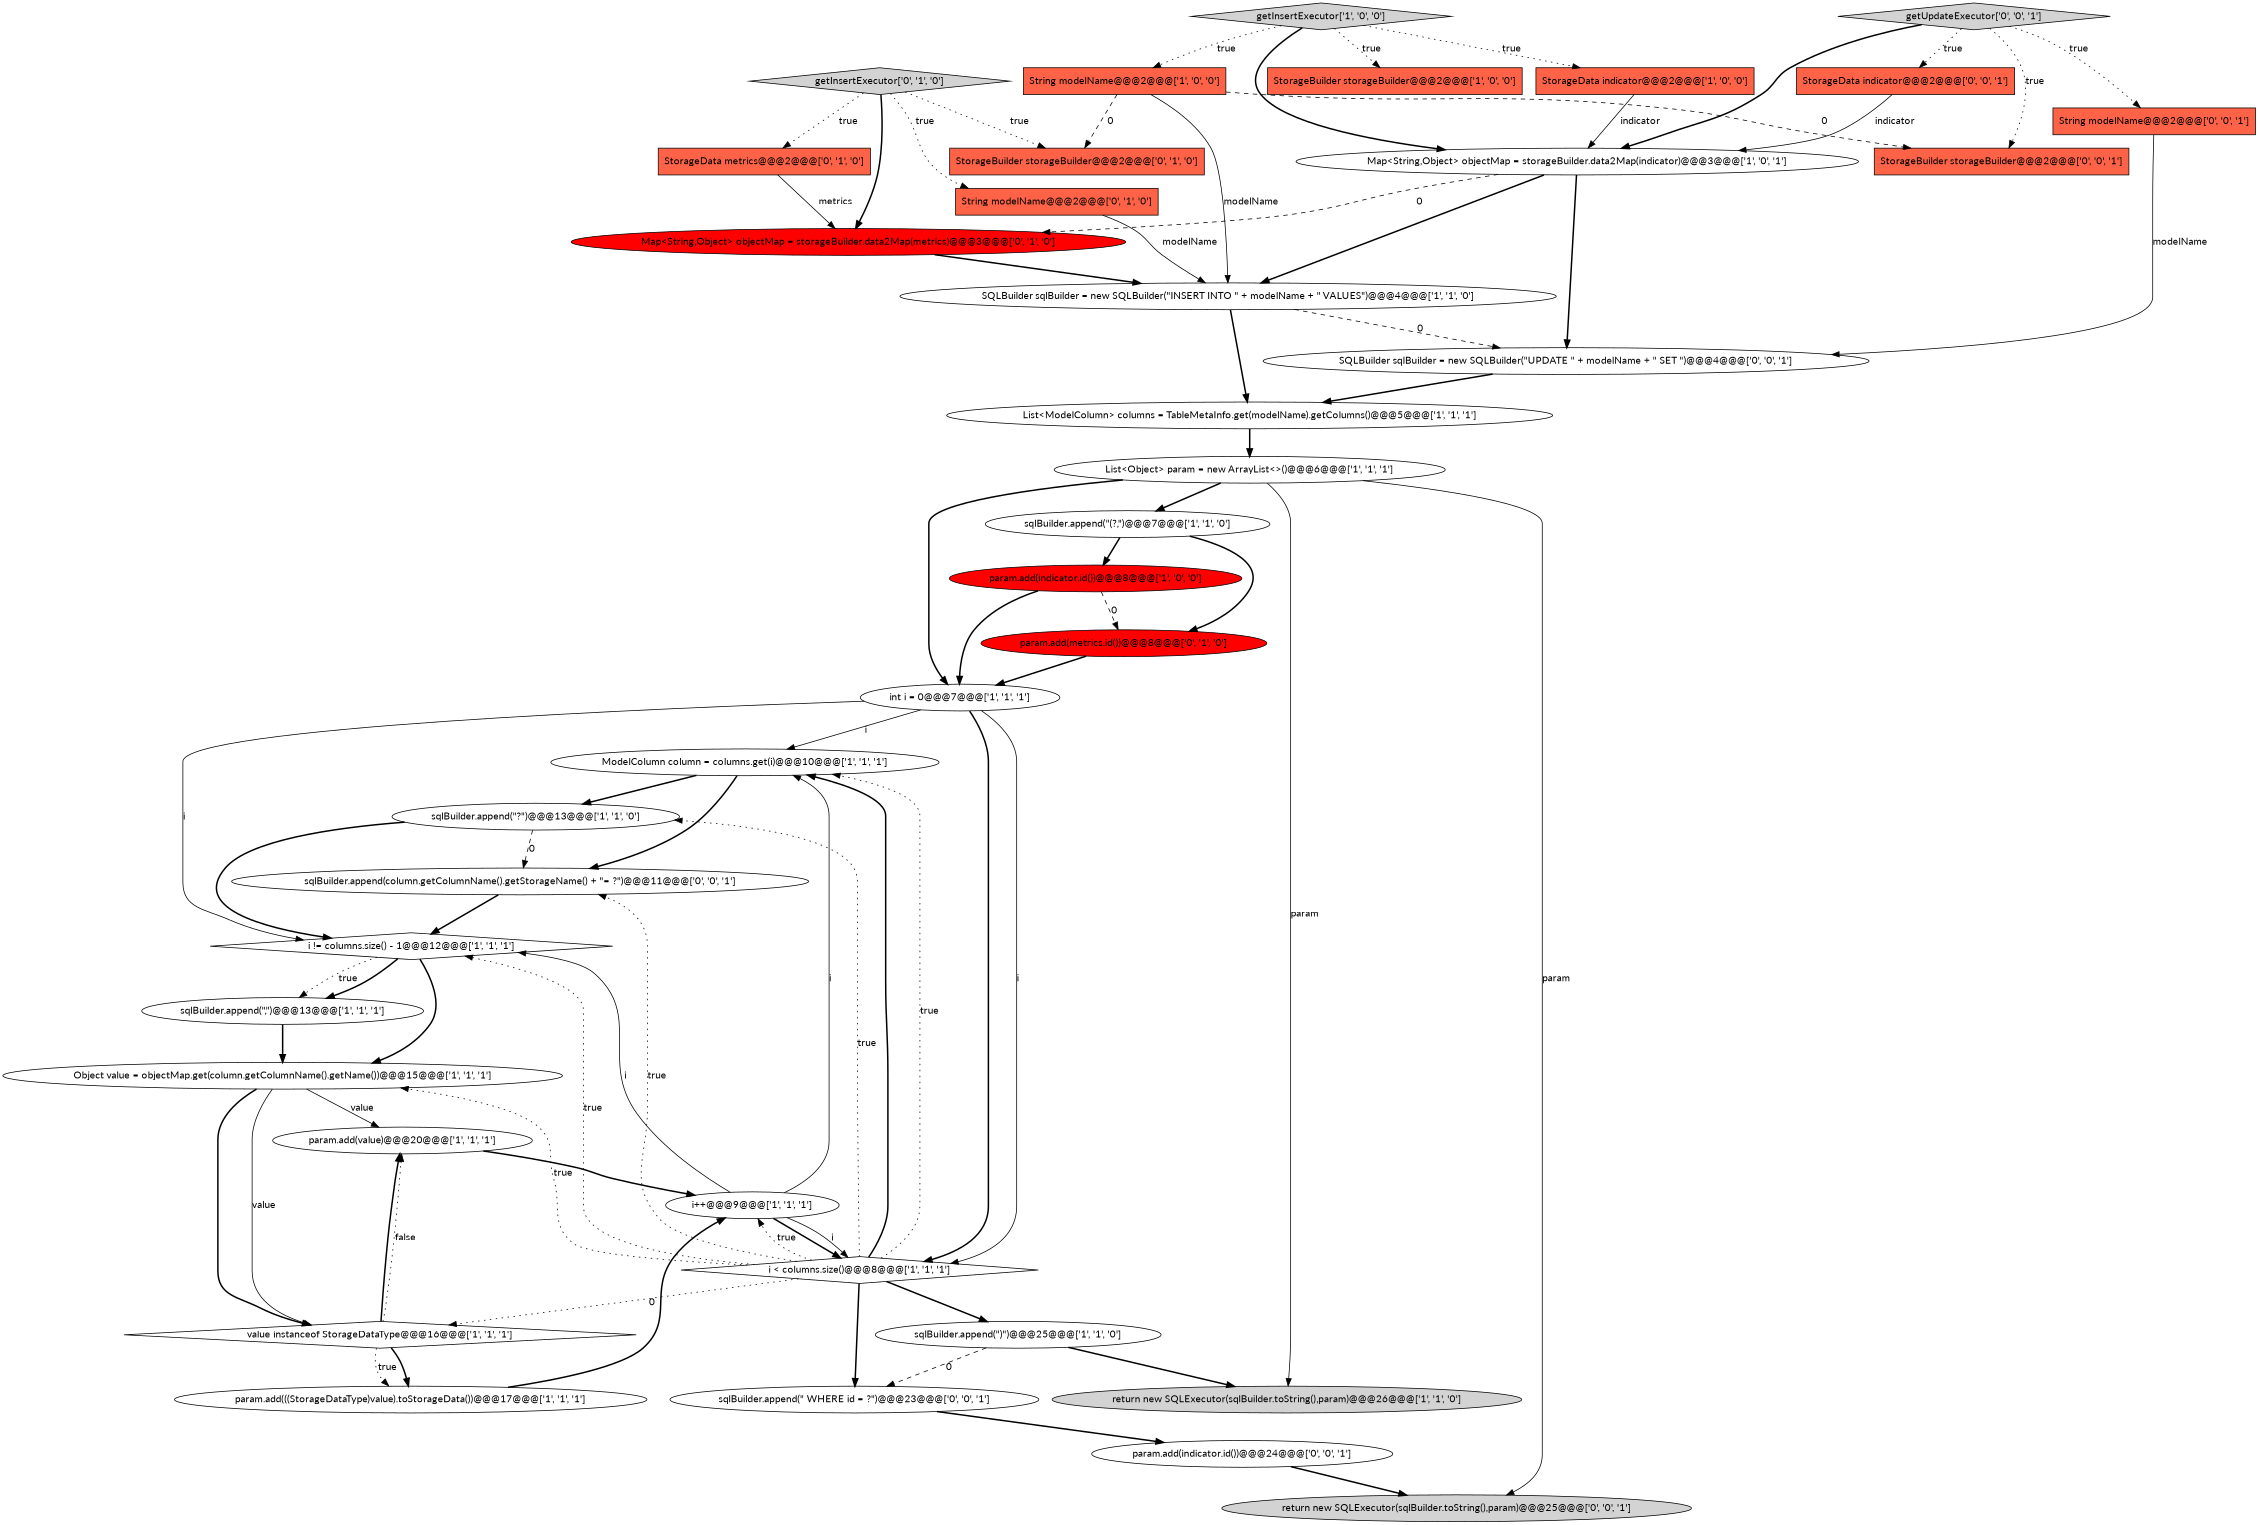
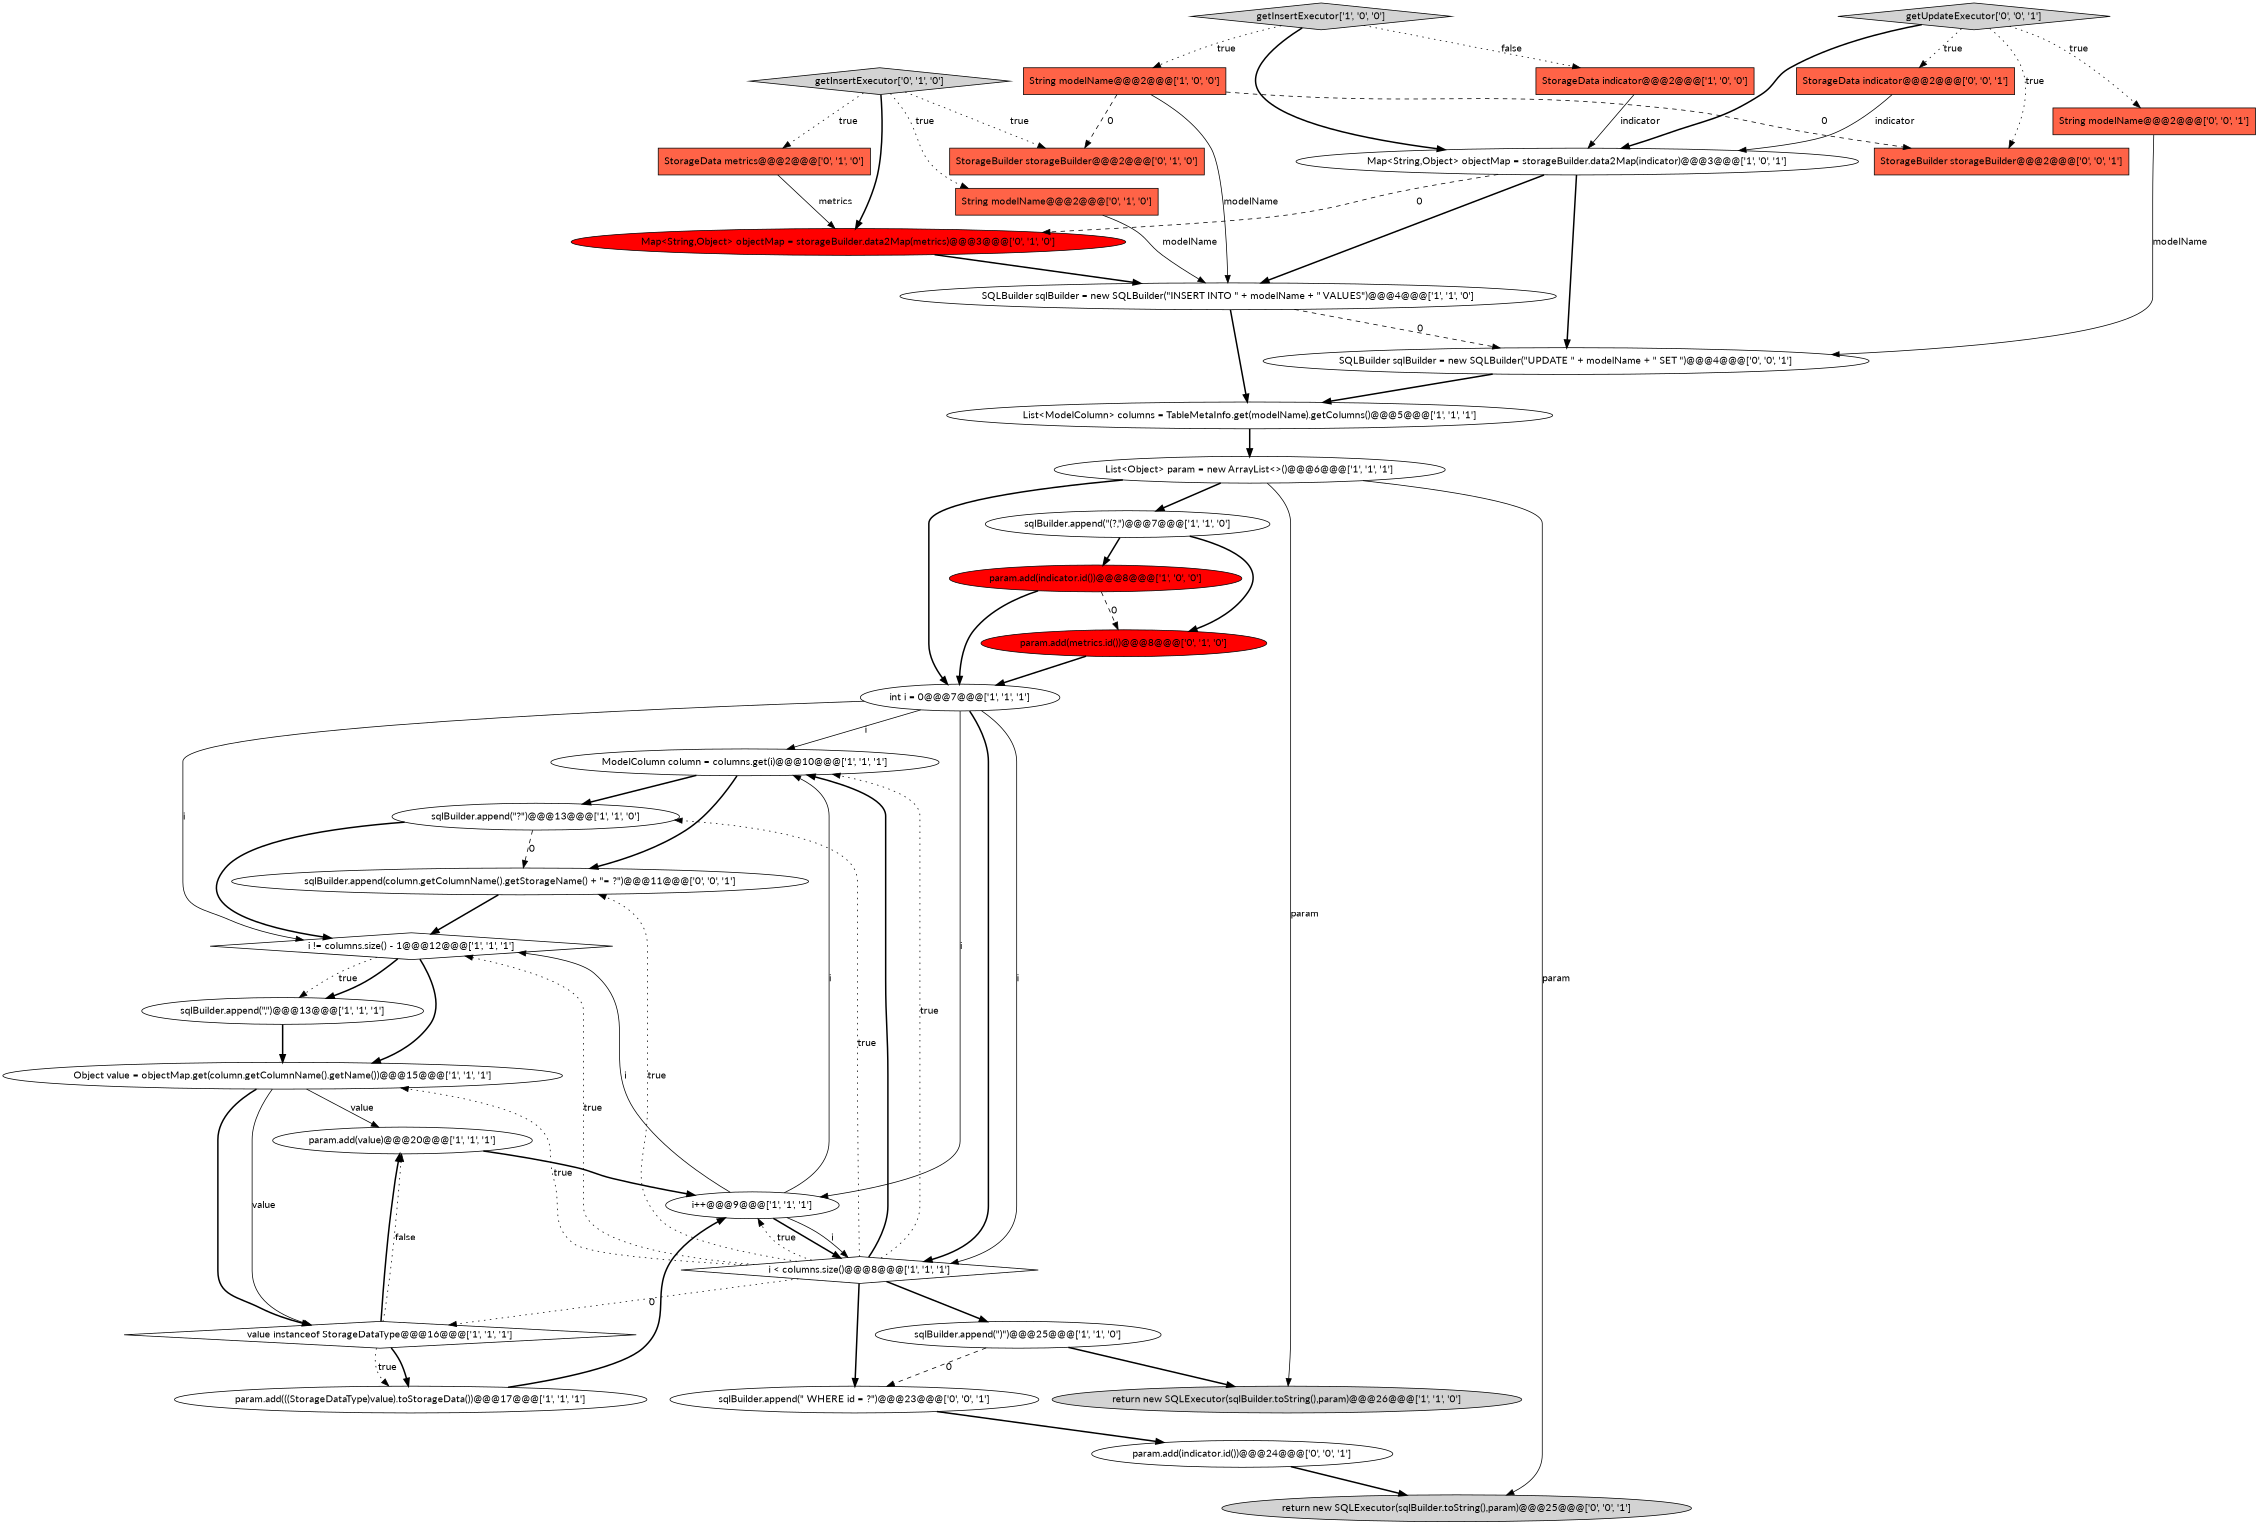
(1512, 49) -> (1512, 49)
(1395, 81) -> none
none -> (960, 1001)
